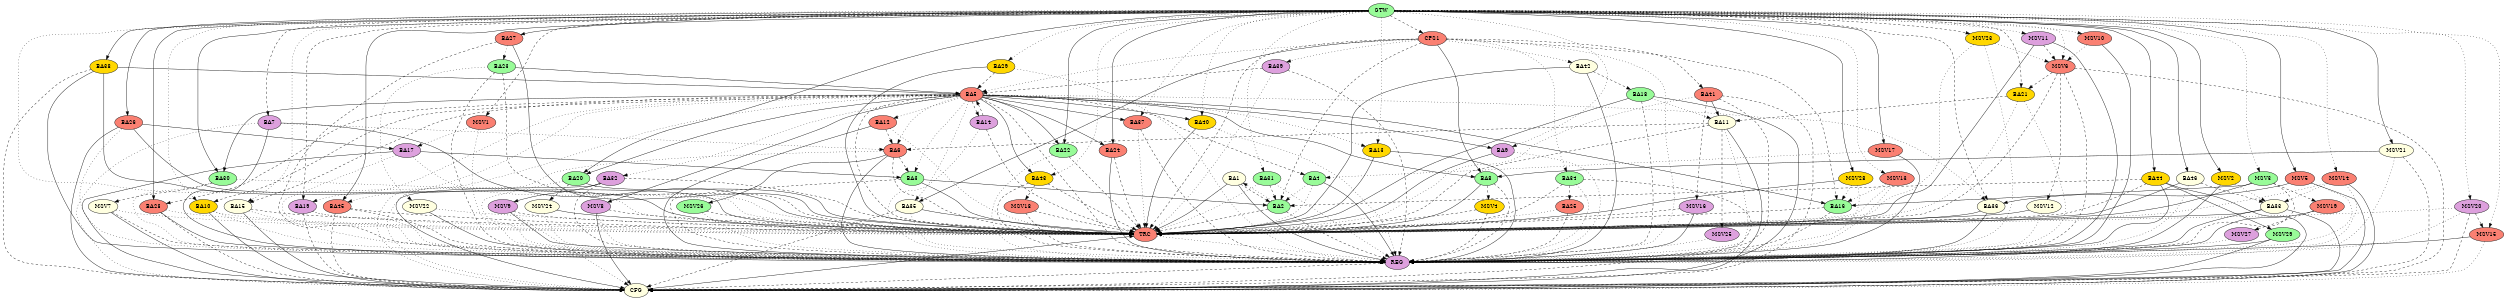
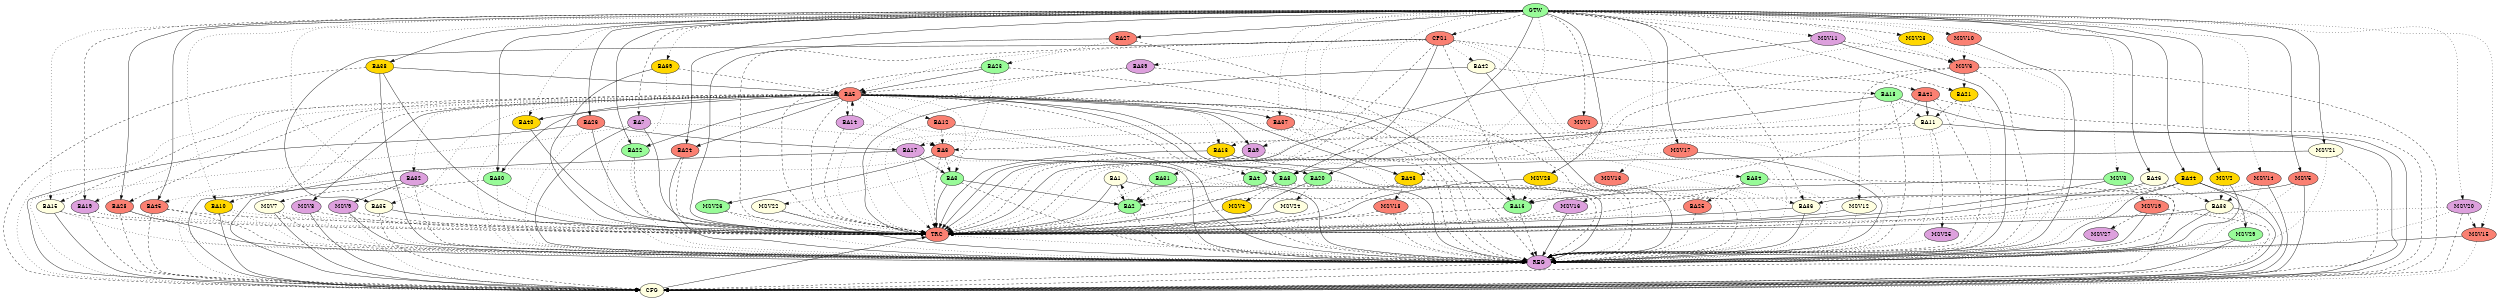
(1001, 66) -> (665, 66)
none -> (1530, 283)
